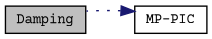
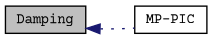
(104, 11) -> (117, 29)
